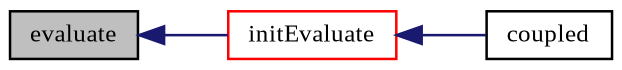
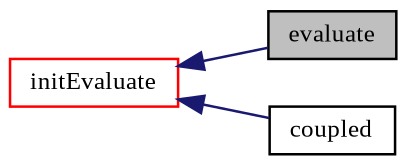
(196, 35) -> (235, 54)
